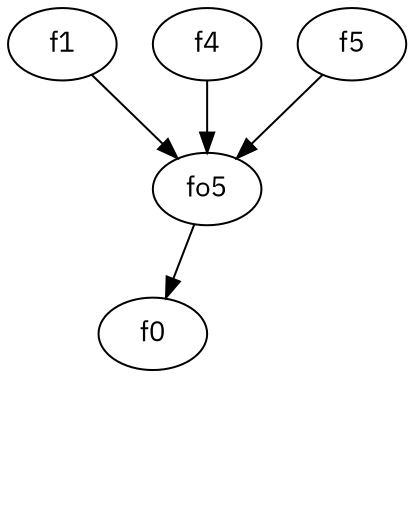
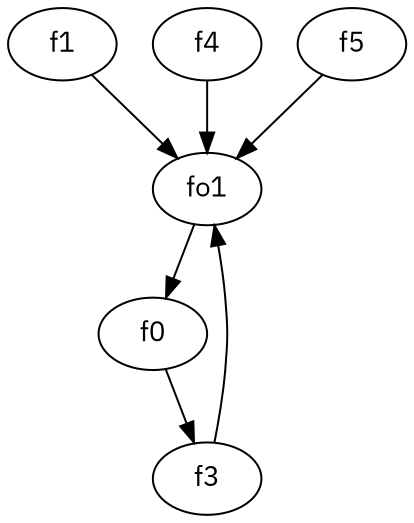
(207, 189) -> (207, 189)
none -> (207, 479)
